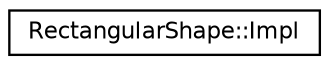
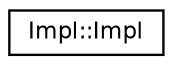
(165, 33) -> (86, 33)
